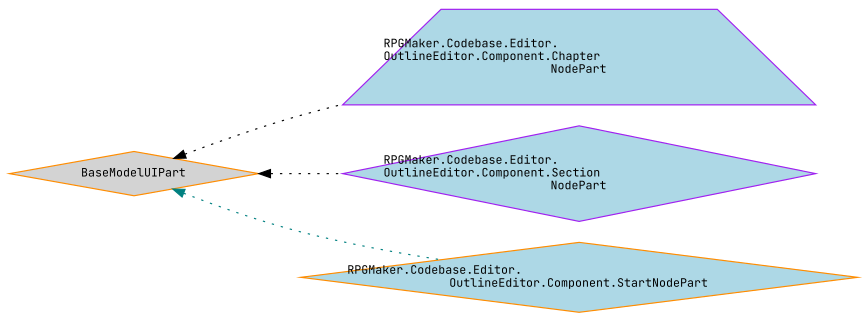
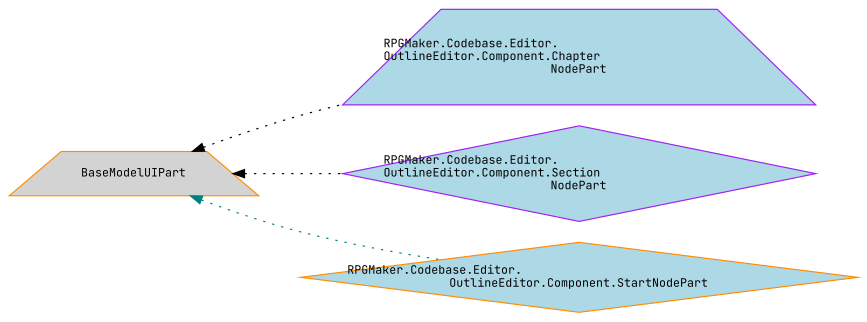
(134, 174) -> (134, 174)
